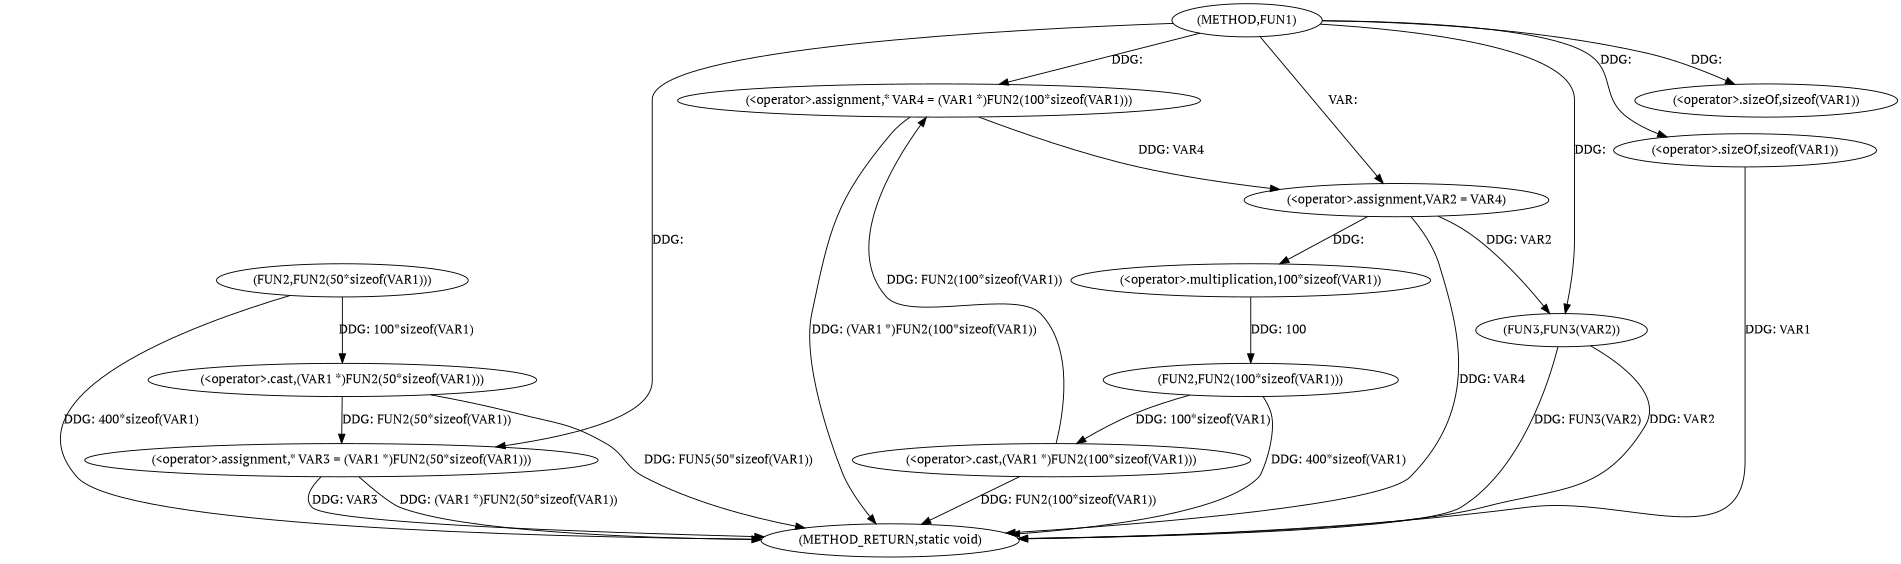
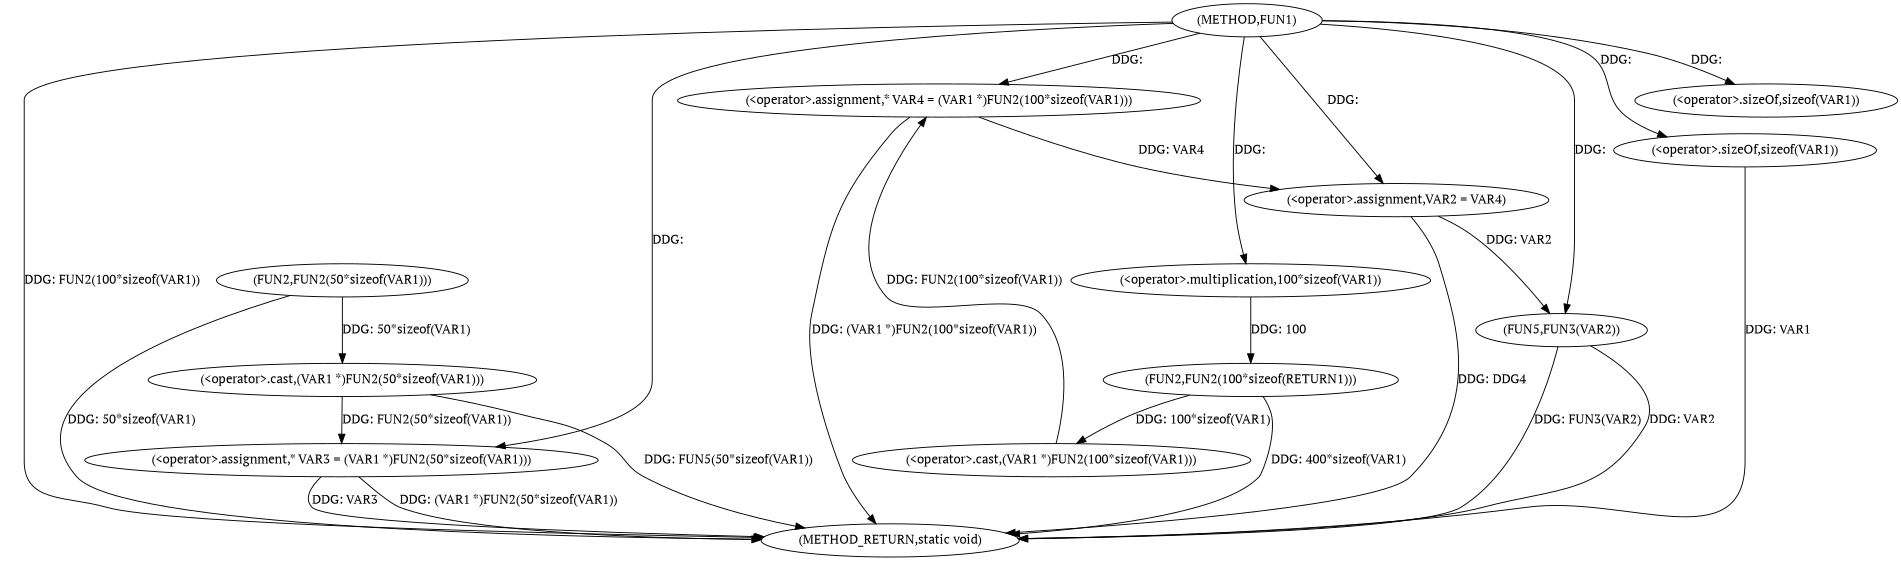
(1345, 101) -> (1345, 101)
(1328, 238) -> (1234, 146)
(406, 330) -> (406, 330)
(1562, 330) -> (1562, 330)
(1251, 380) -> (1251, 380)
(1492, 380) -> (1492, 380)
(132, 420) -> (132, 420)
(975, 498) -> (43, 90)
